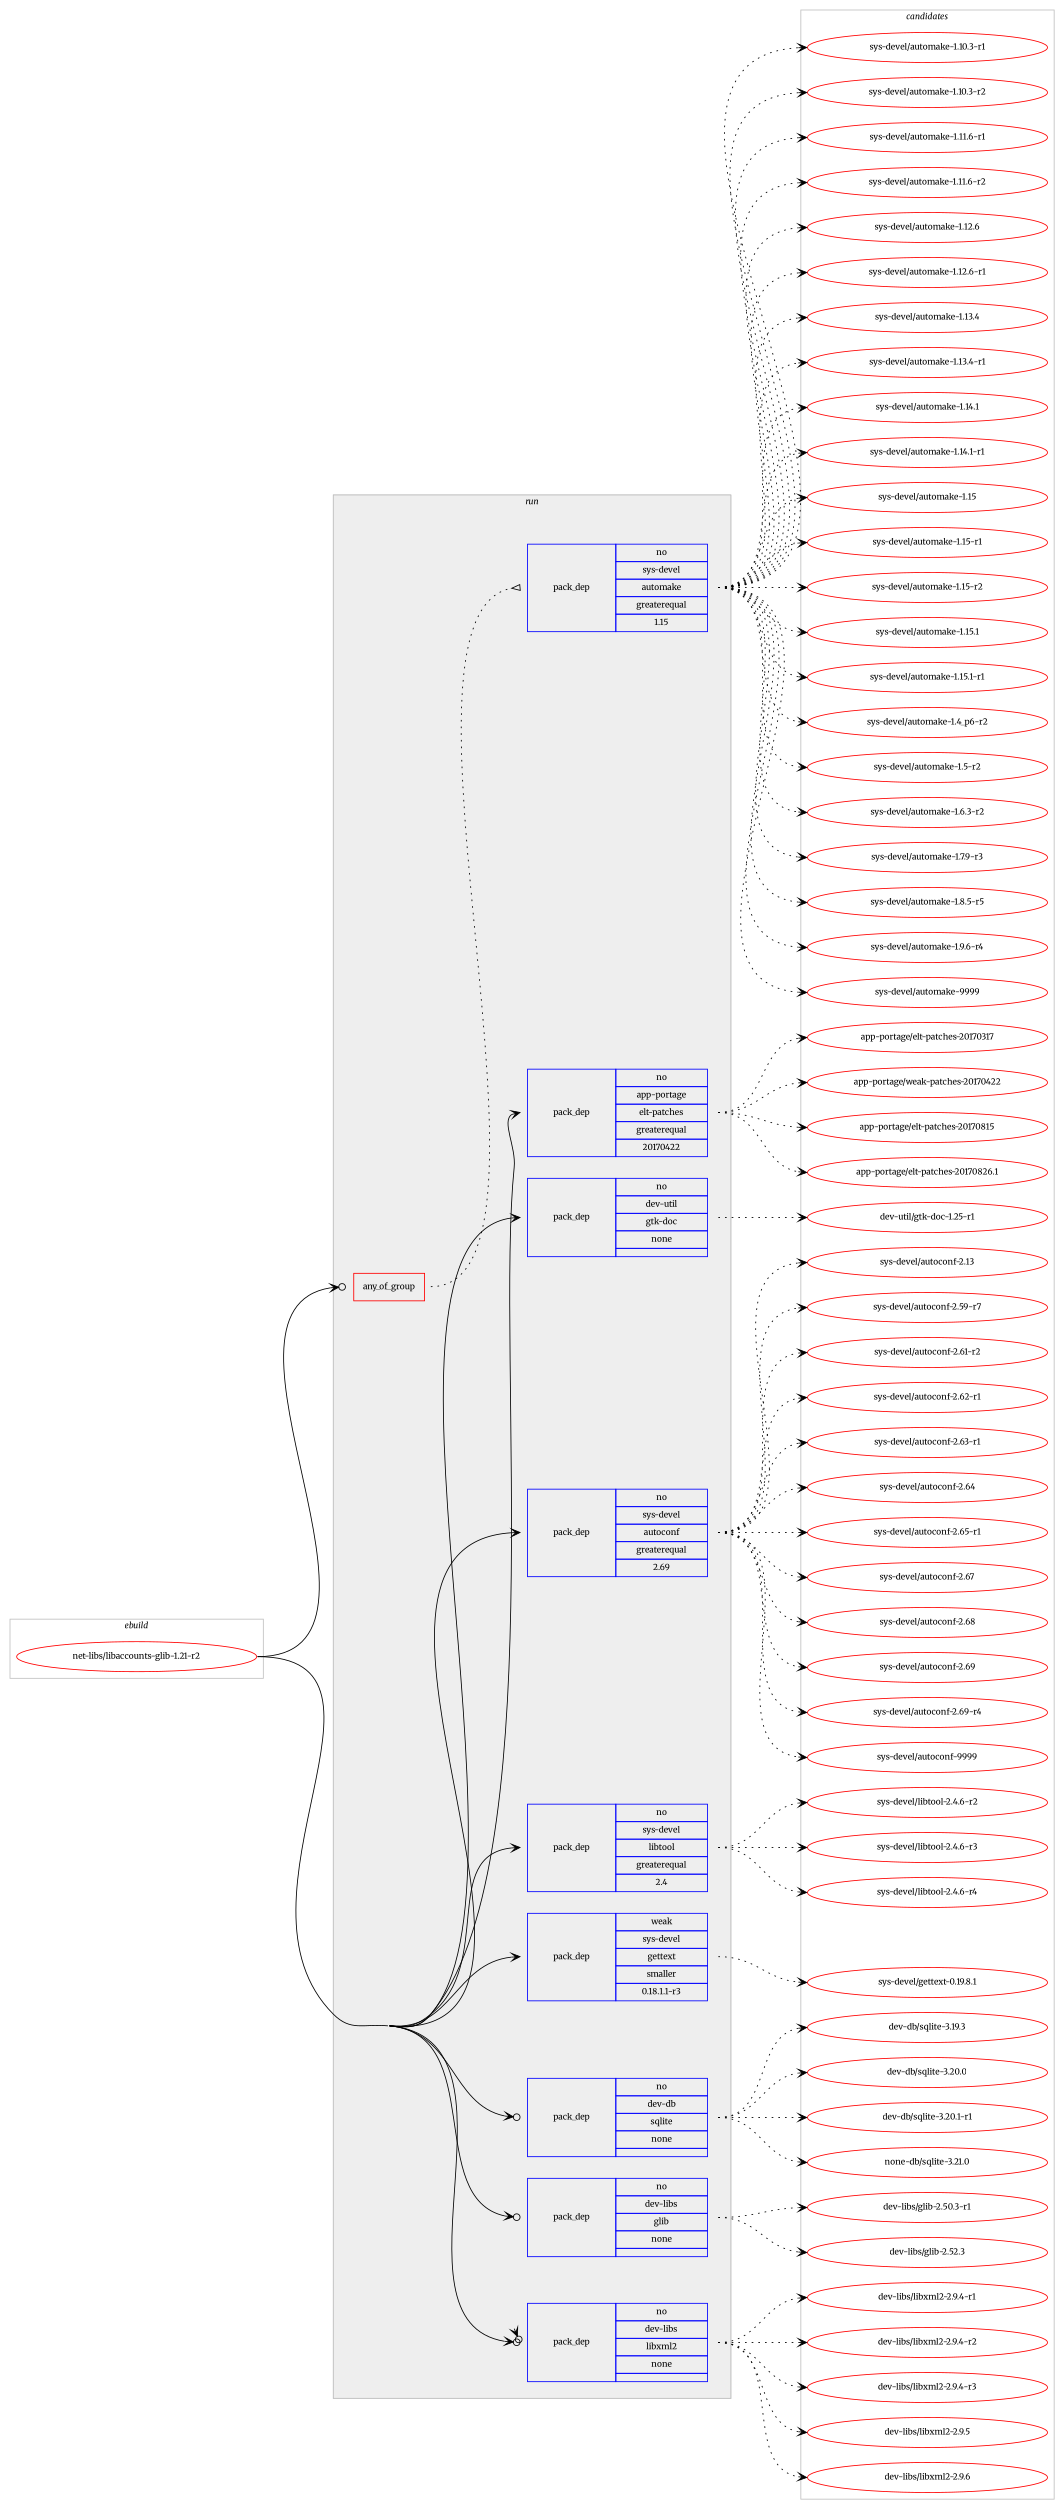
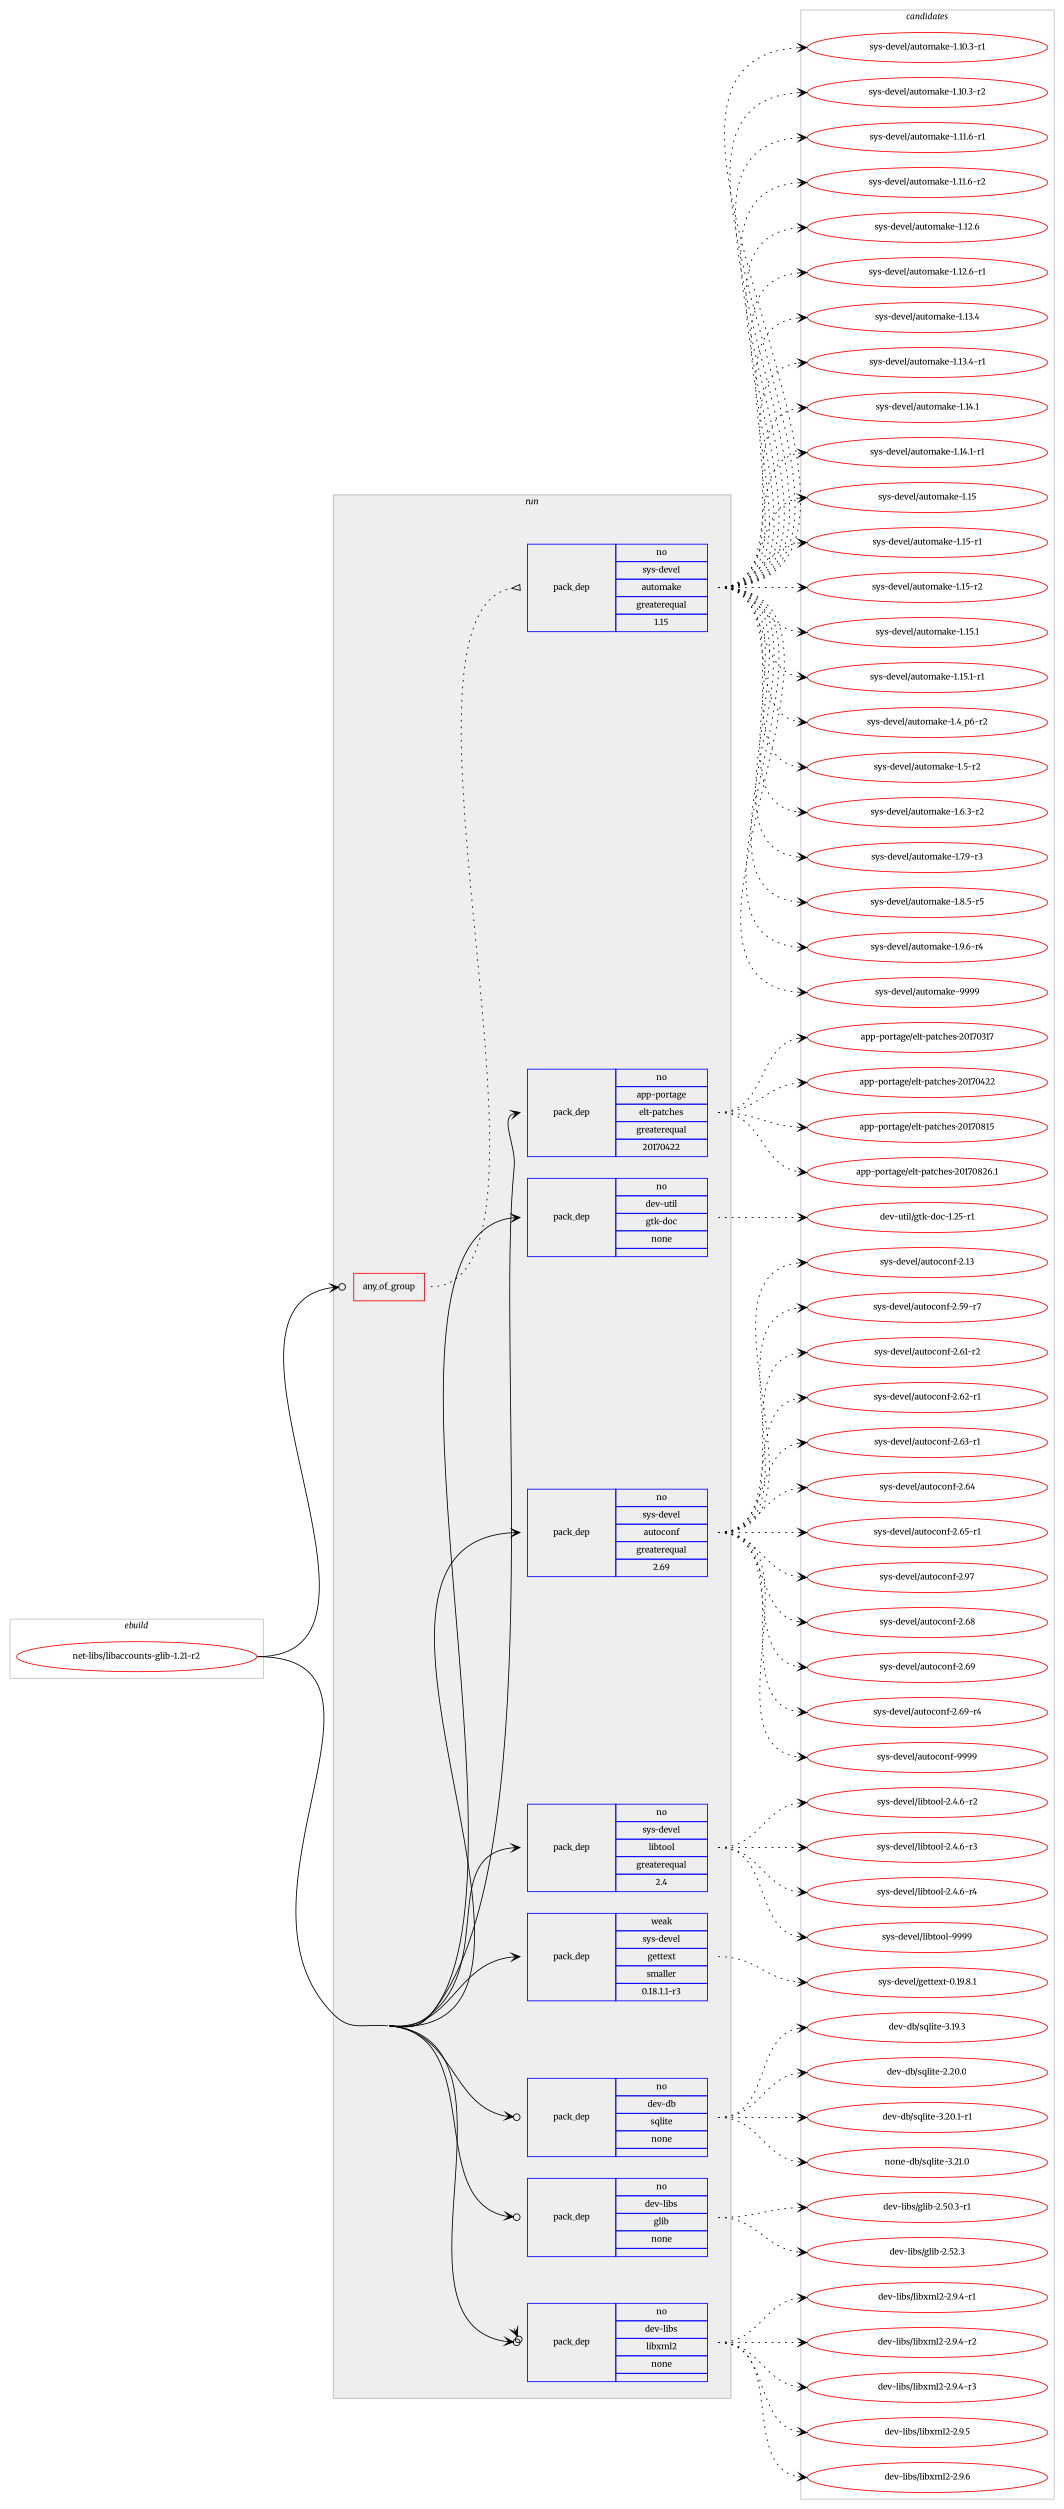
(928, 1082) -> (928, 1082)
(928, 1578) -> (928, 1578)
none -> (928, 1938)
(928, 2072) -> (928, 2072)
